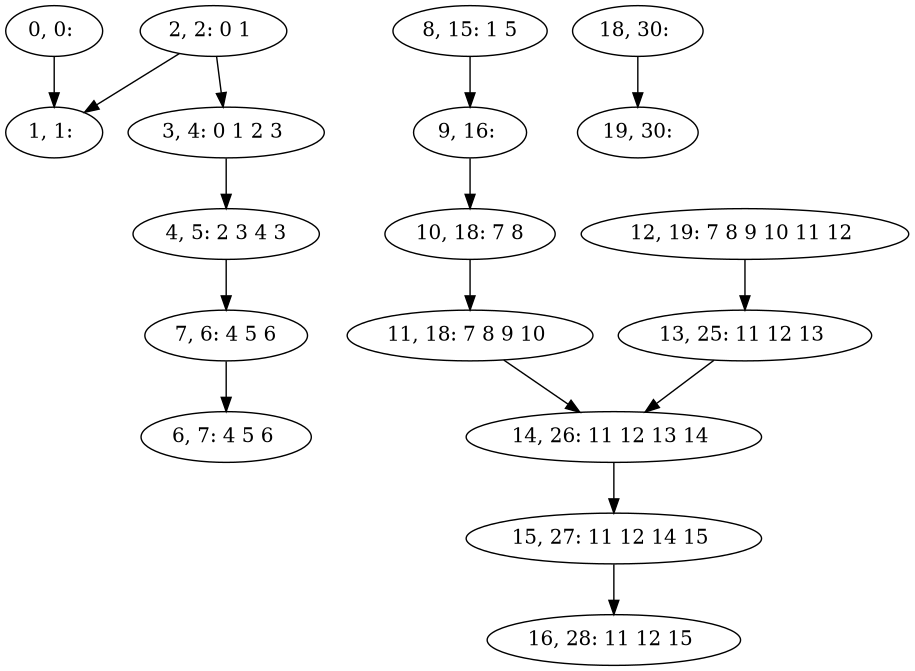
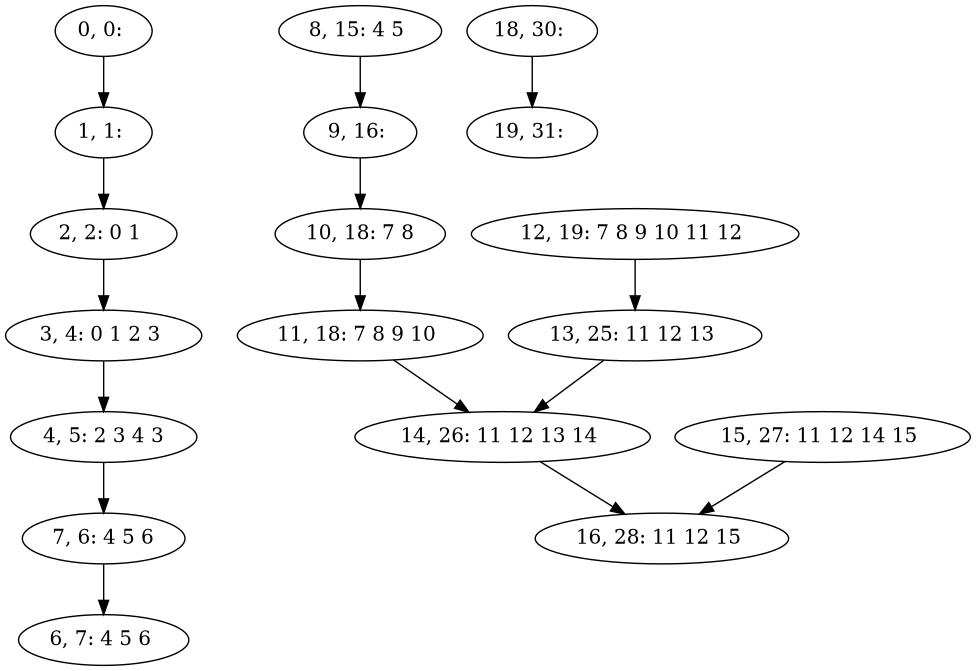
(470, 31) -> (360, 31)
(138, 79) -> (104, 176)
(638, 133) -> (532, 133)
(614, 481) -> (576, 484)
